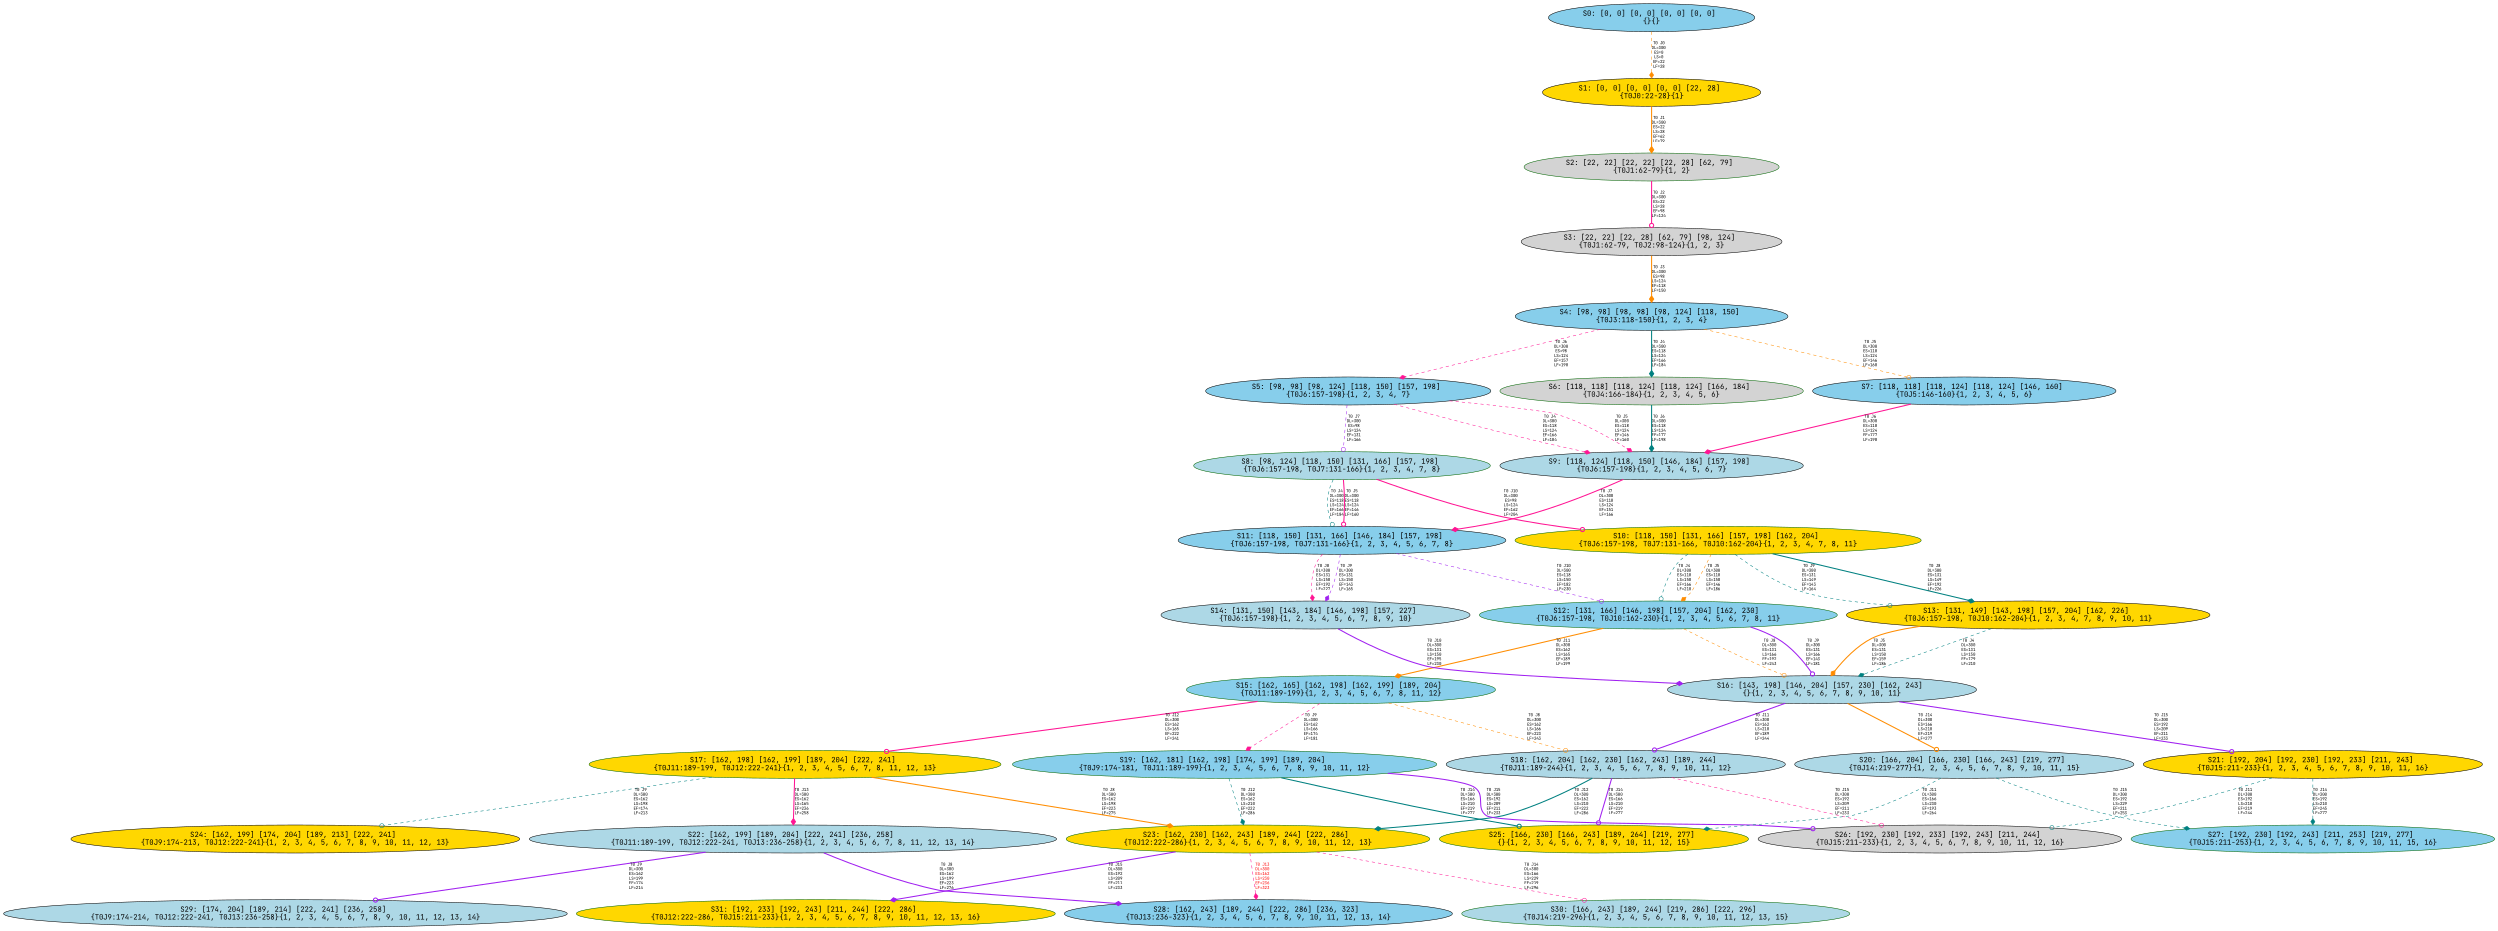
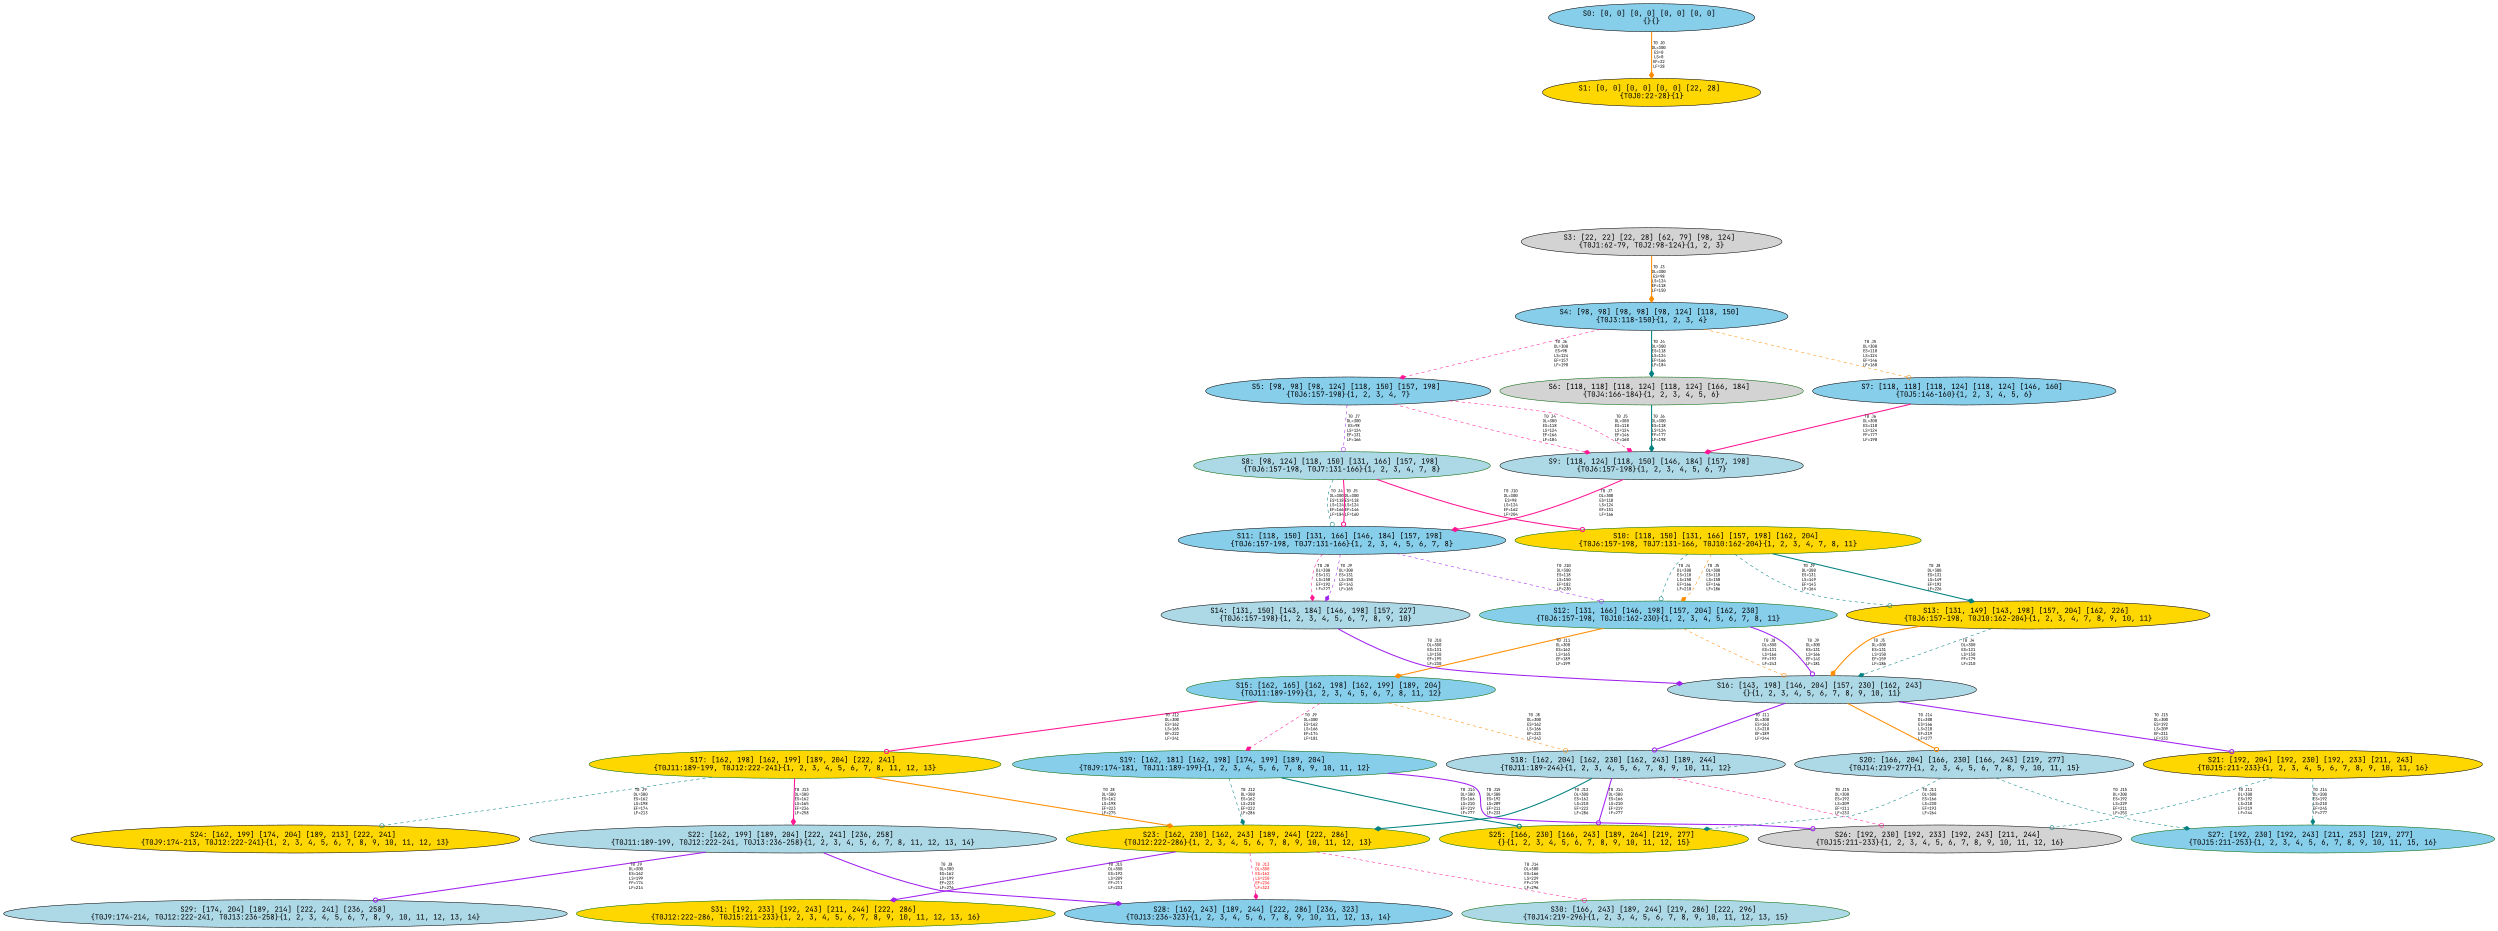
(1652, 52) -> (1652, 52)
(1652, 167) -> none
